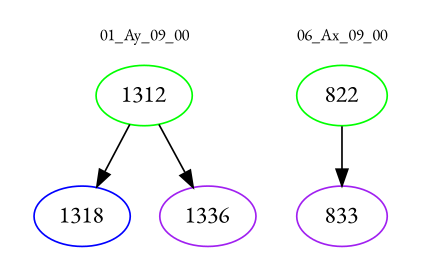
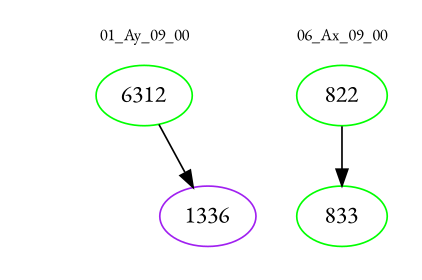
(144, 96) -> (144, 96)
(82, 216) -> none
(342, 216) -> (342, 216)
